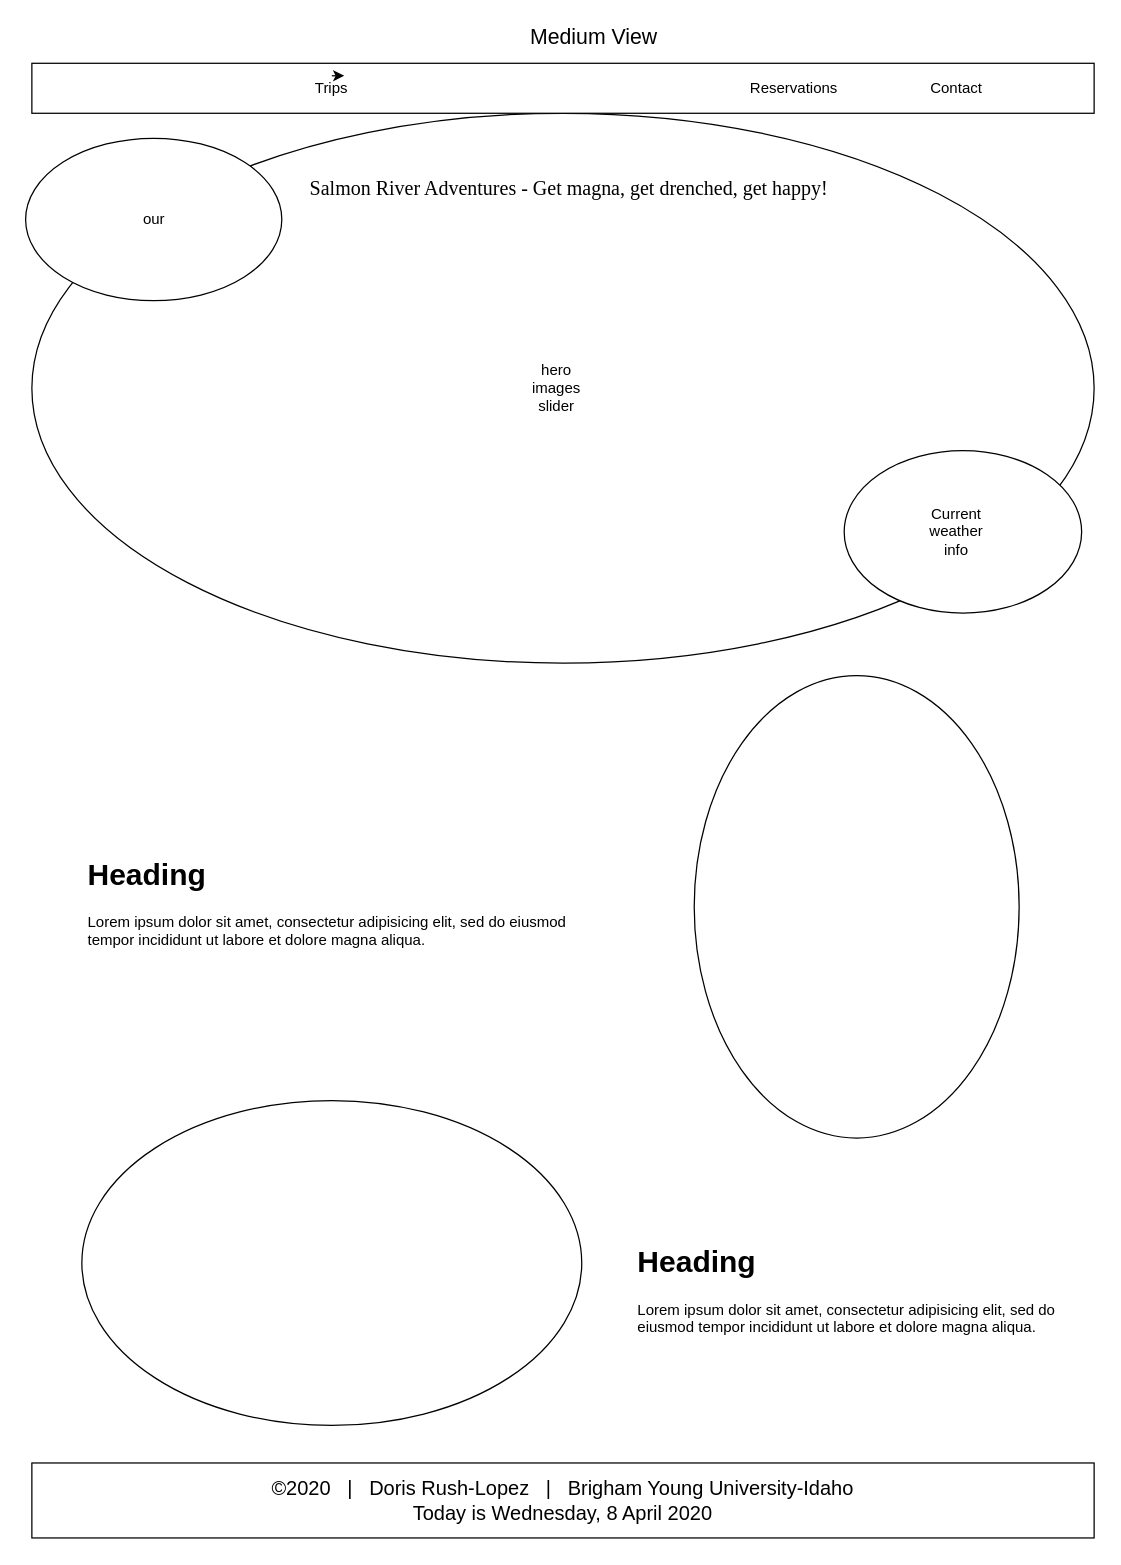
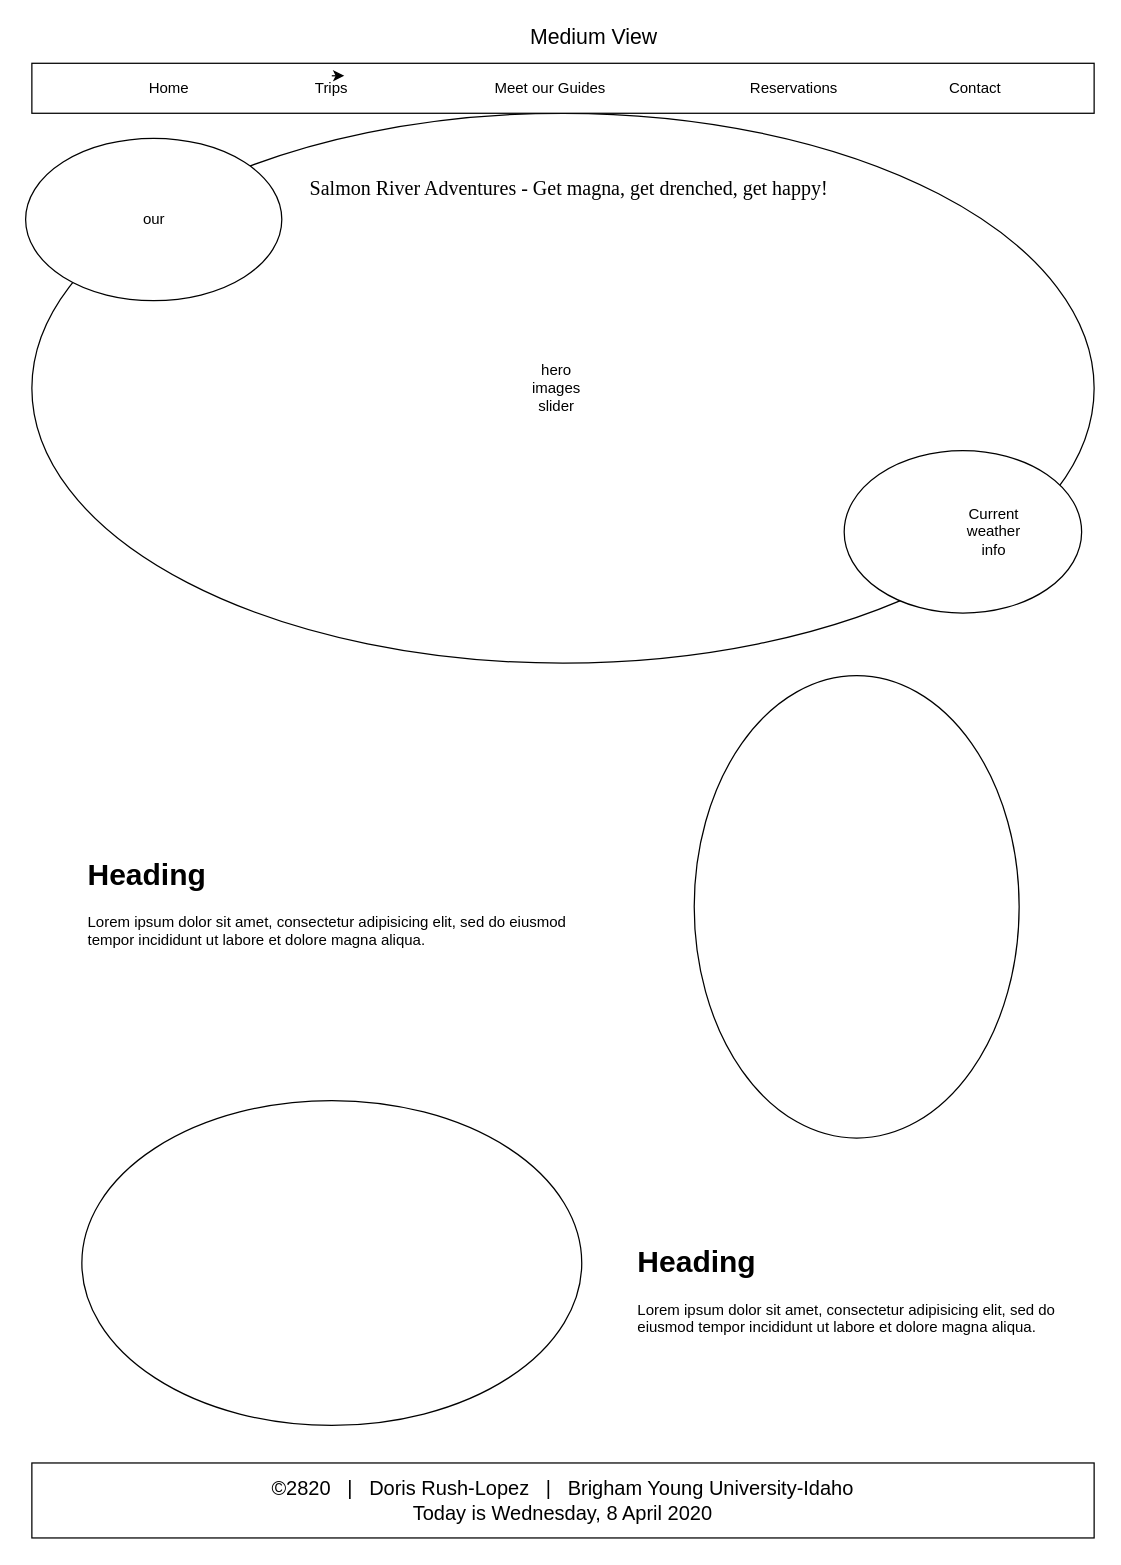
none -> (169, 88)
none -> (551, 88)
(957, 88) -> (976, 88)
(957, 532) -> (994, 532)
(563, 1501) -> (563, 1501)
